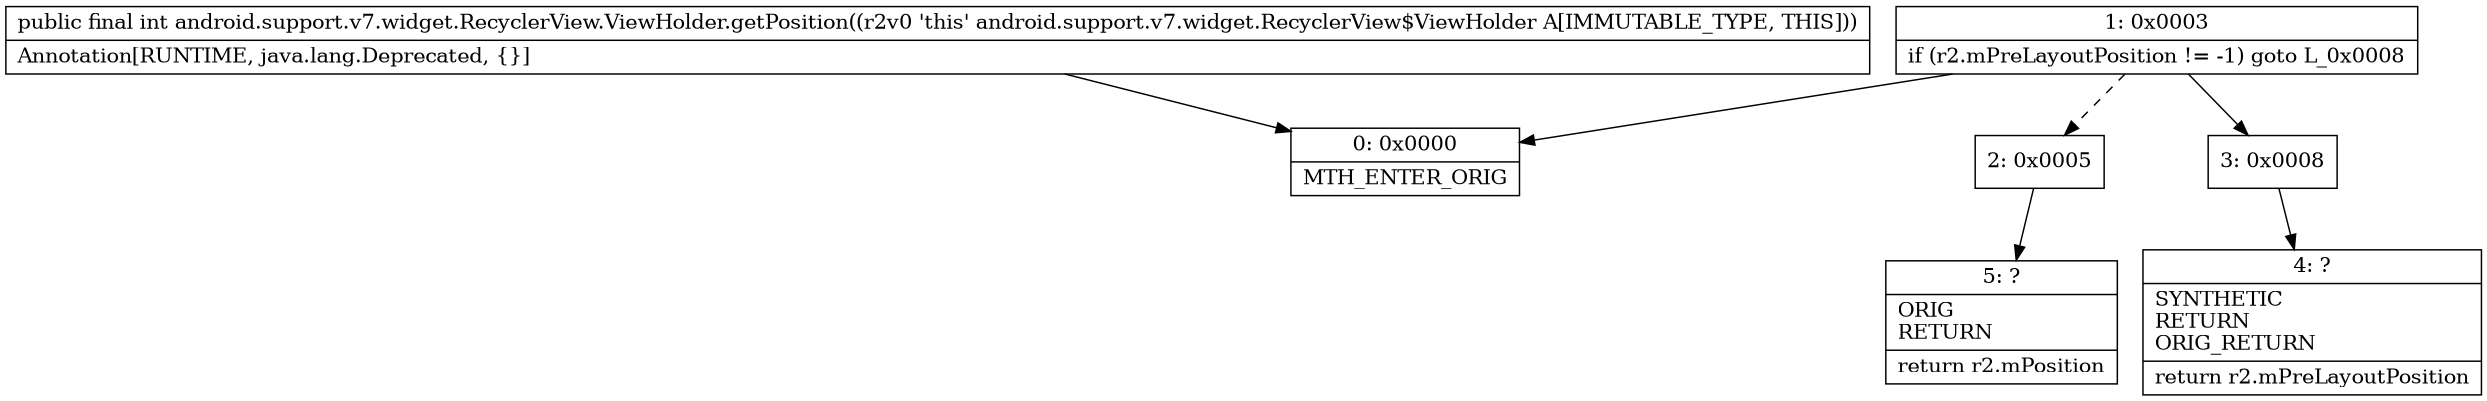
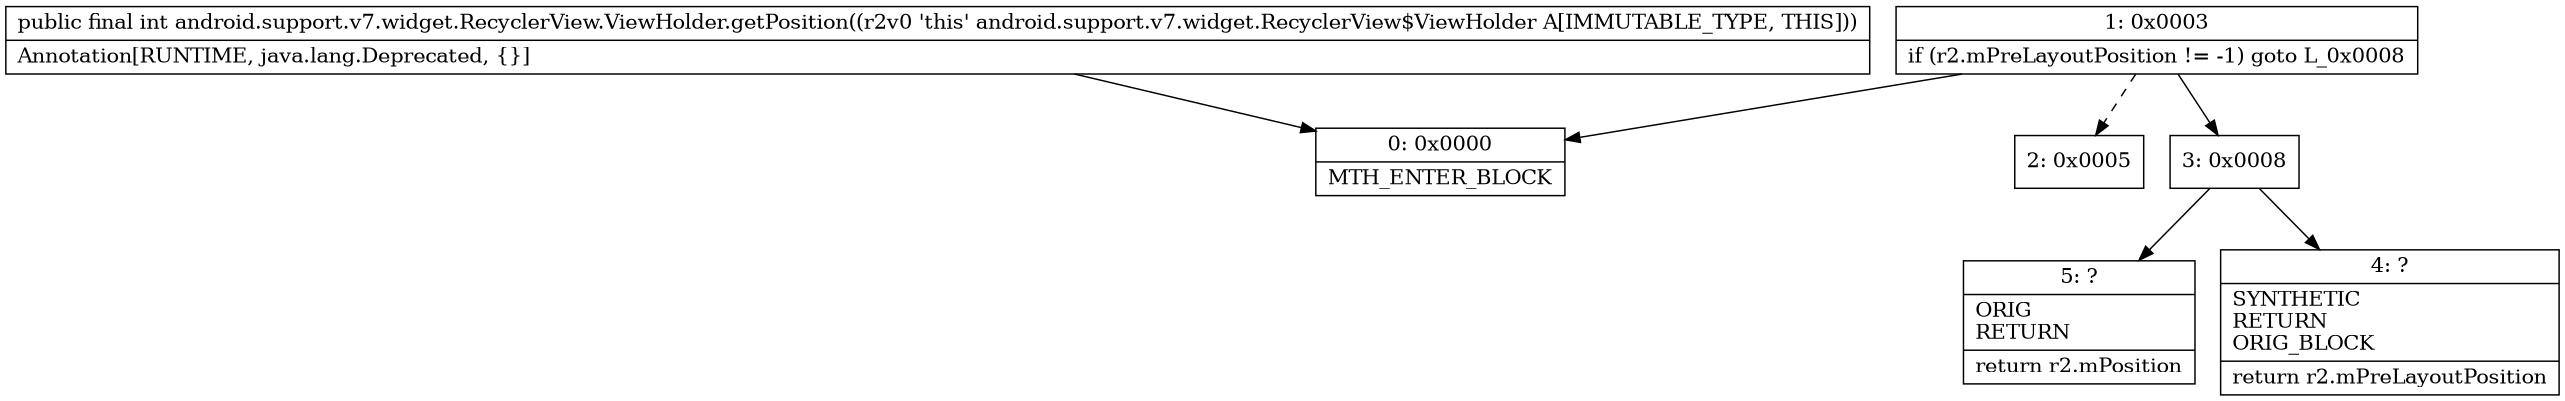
(1405, 178) -> (1440, 178)
(2027, 217) -> (2180, 219)
(2235, 344) -> (2303, 344)
